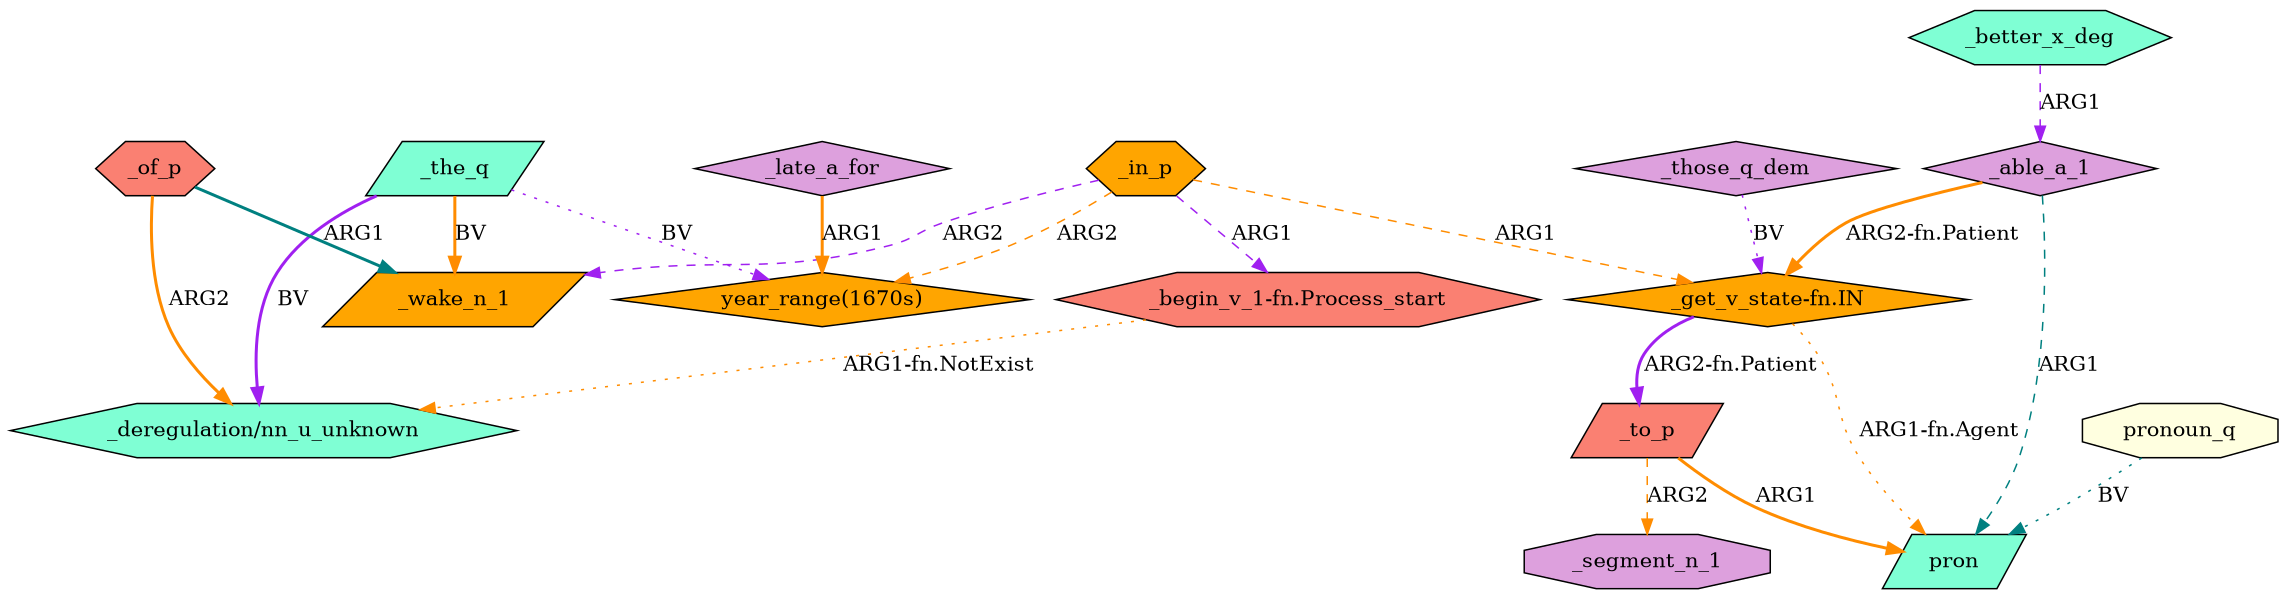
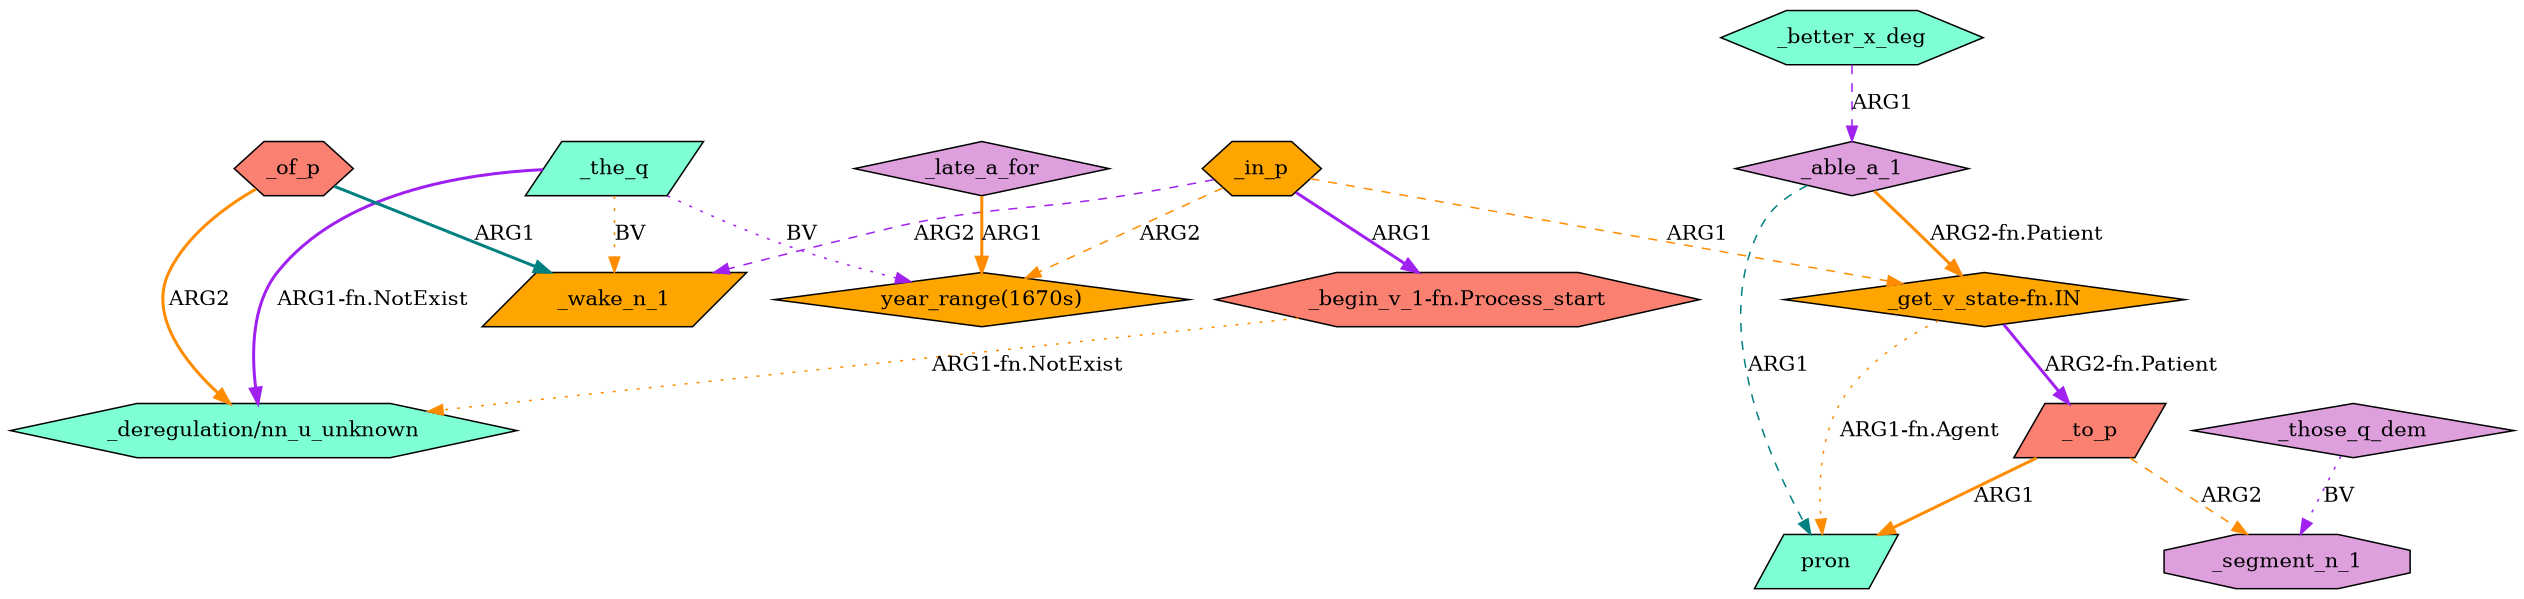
(1750, 226) -> (2324, 488)
(455, 227) -> (614, 227)
(1216, 229) -> (1350, 228)
(293, 300) -> (373, 300)
(2180, 431) -> none
